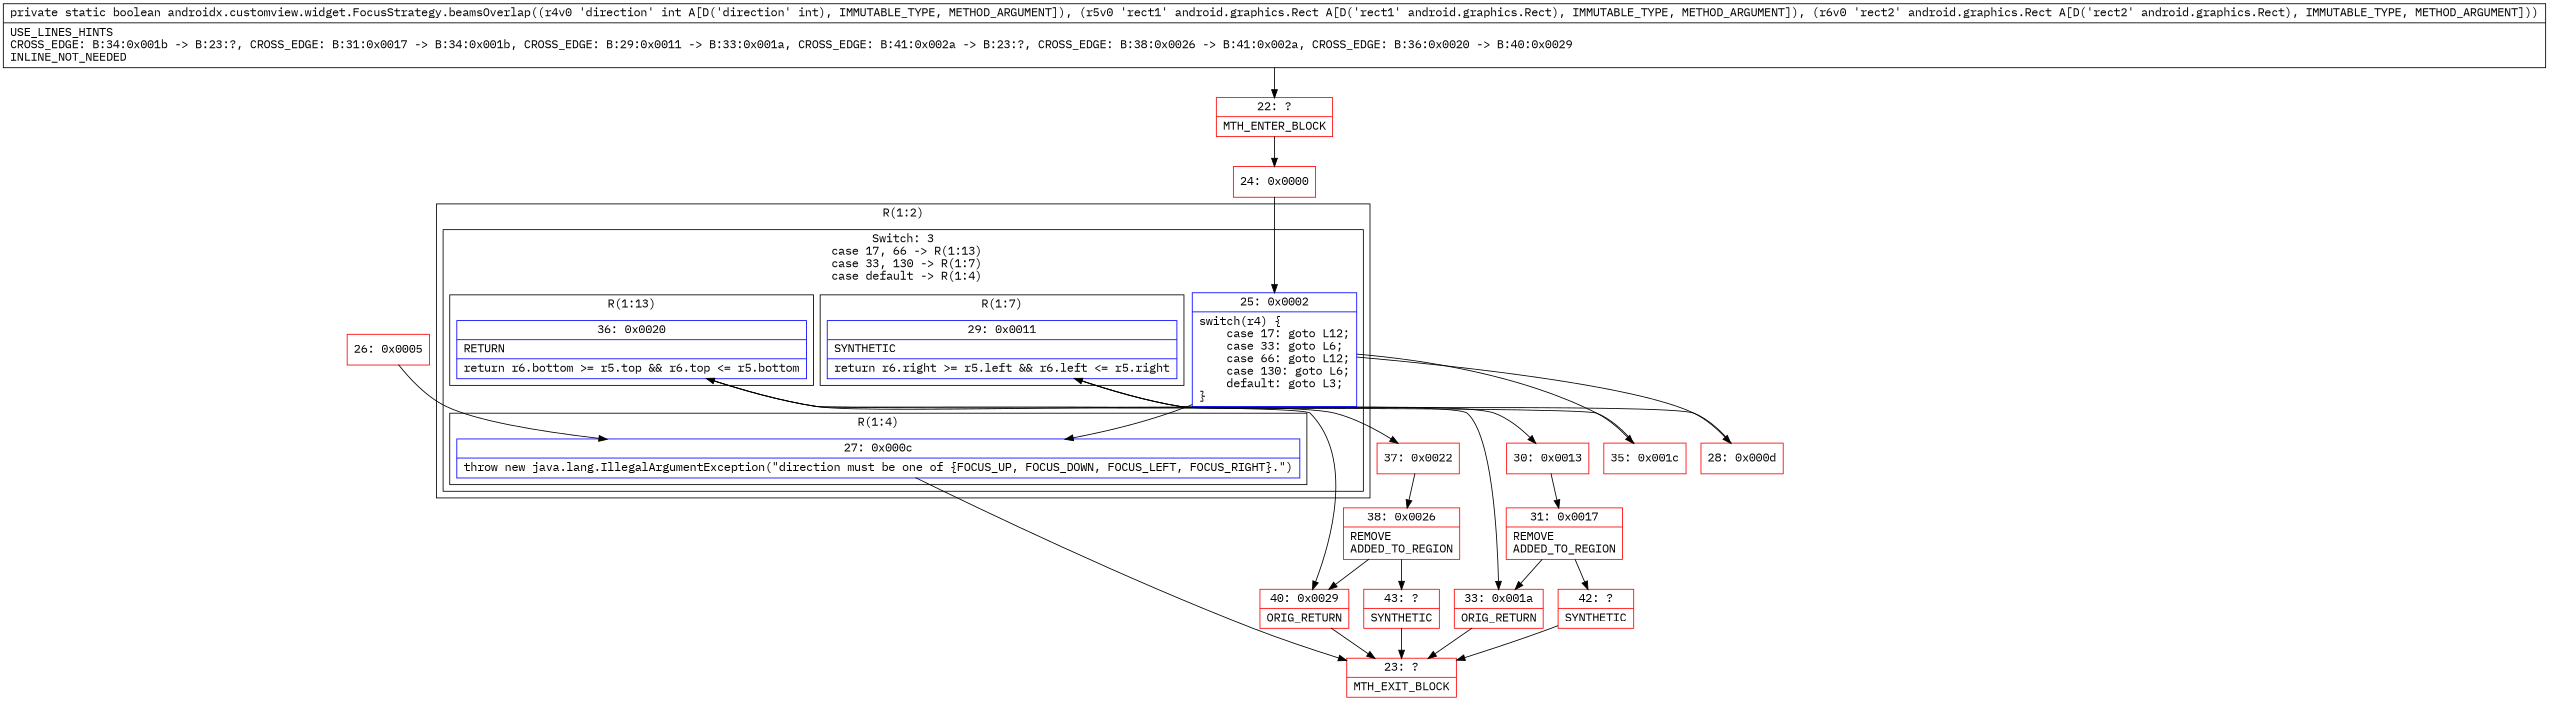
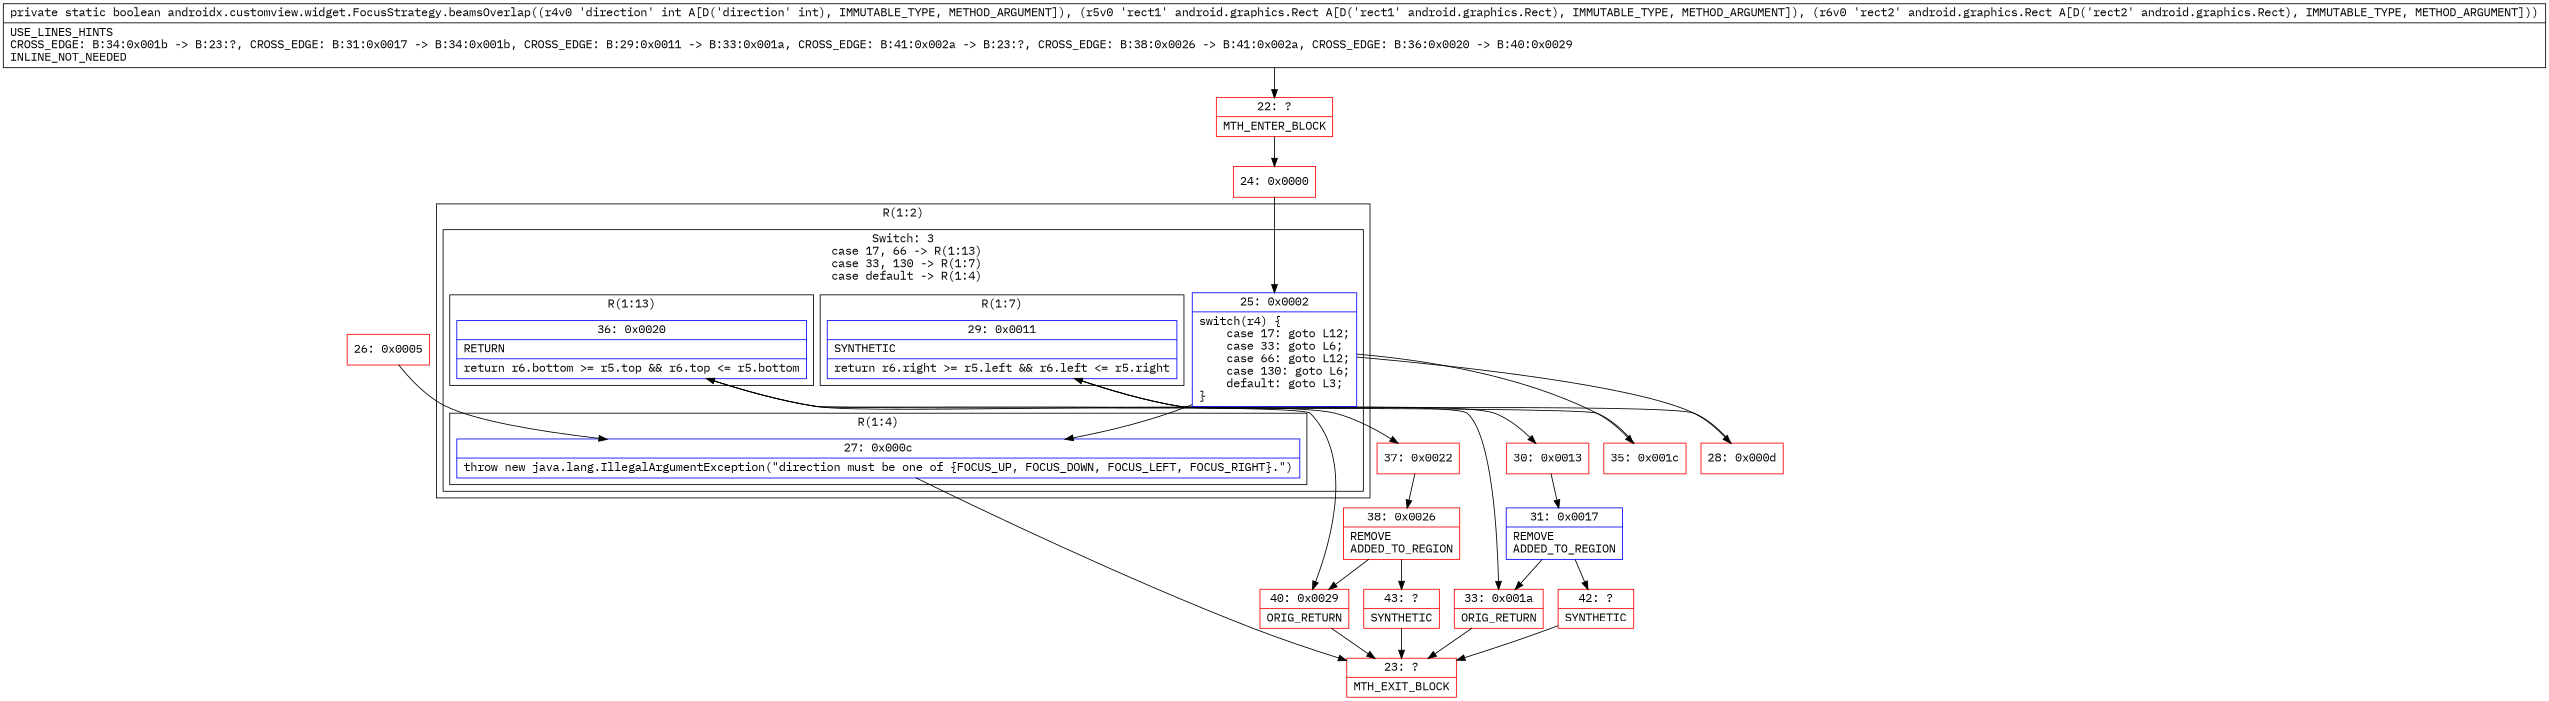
(1564, 534) -> (1564, 534)
